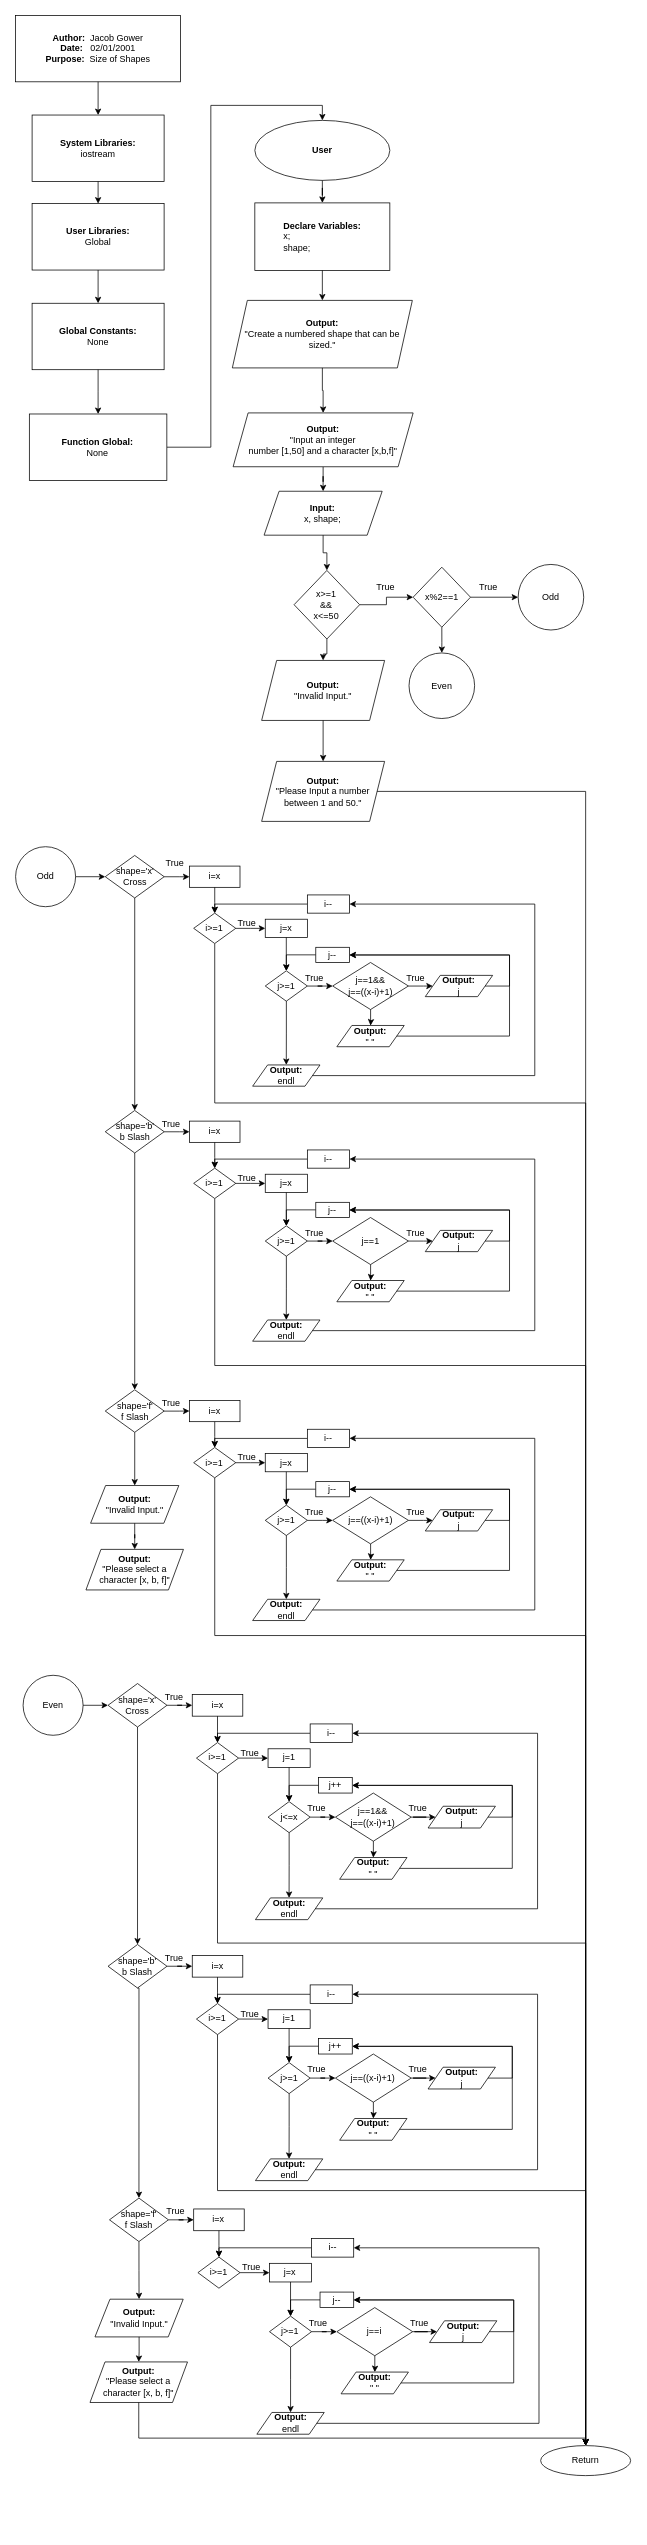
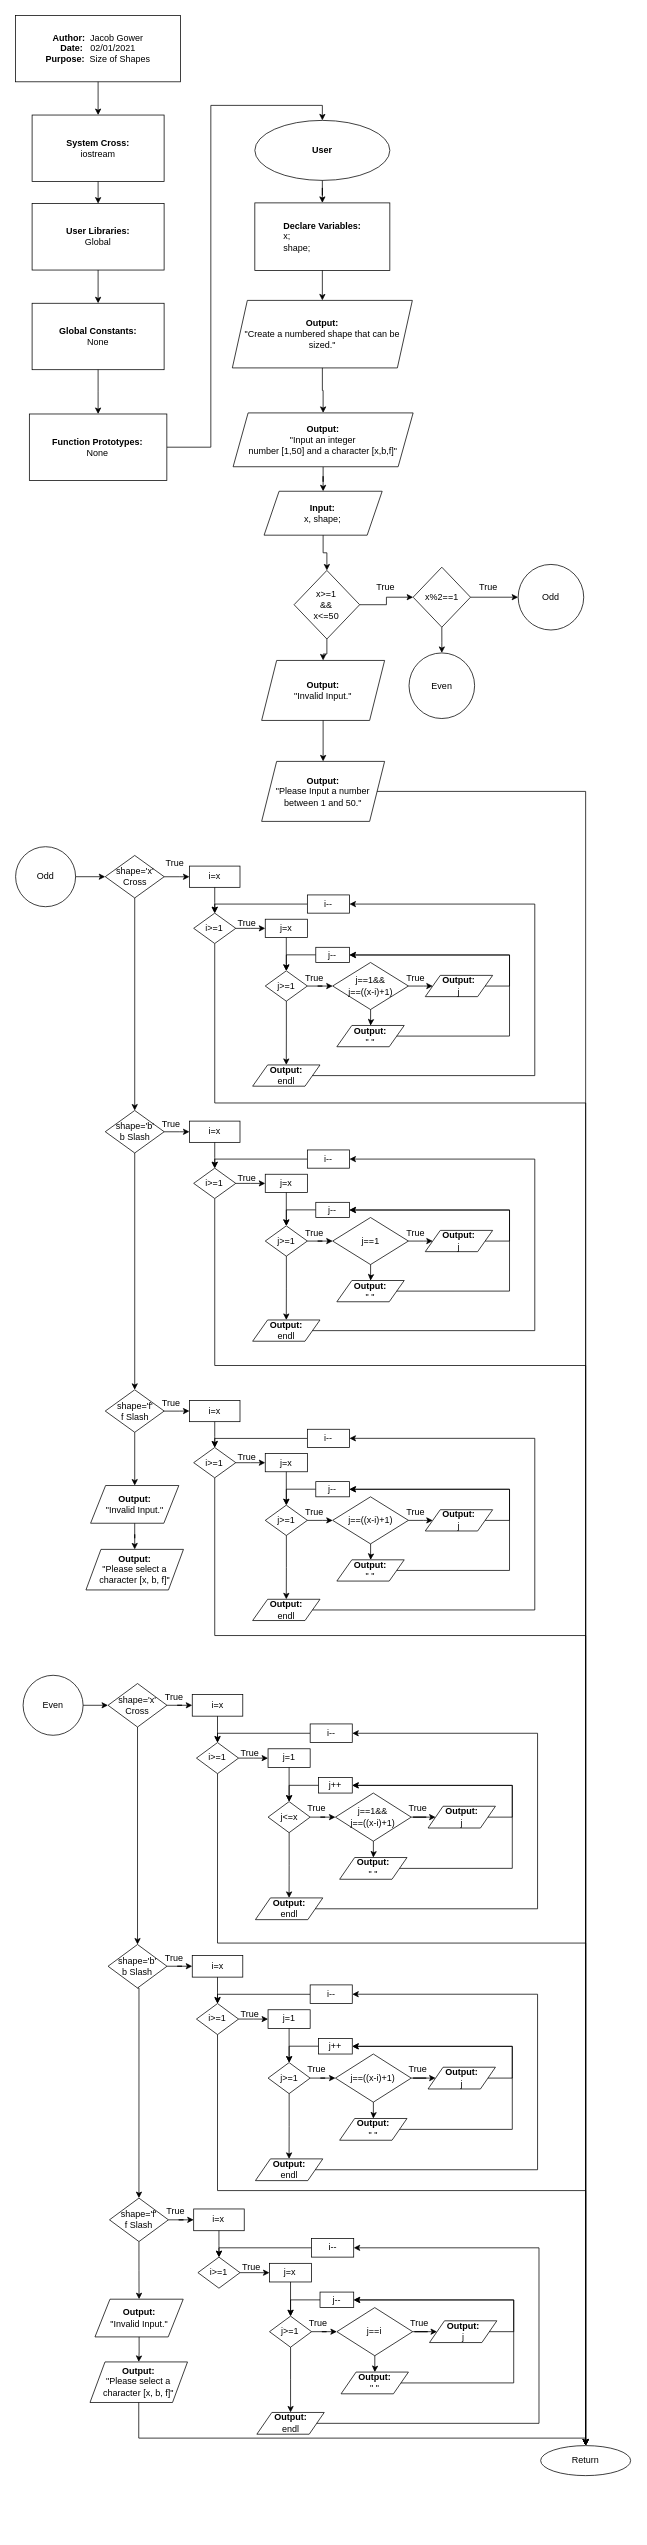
(98, 48) -> (98, 48)
(98, 148) -> (98, 148)
(98, 447) -> (98, 447)
